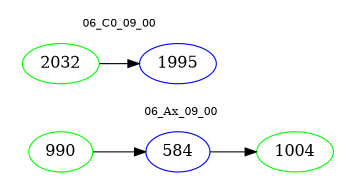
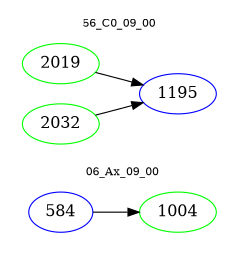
(119, 24) -> (119, 24)
none -> (61, 64)
(178, 64) -> (178, 94)
(61, 152) -> none
